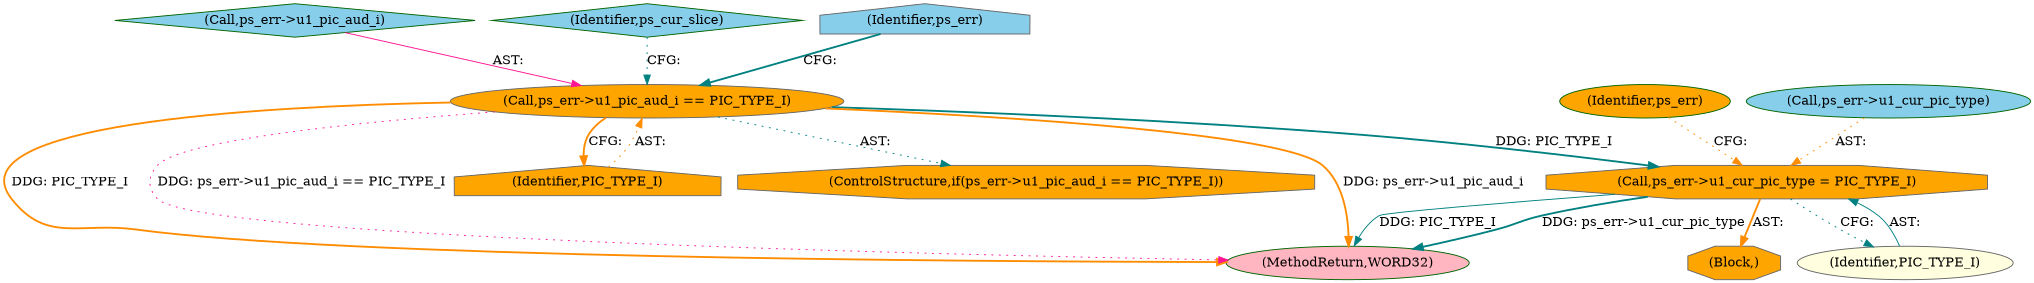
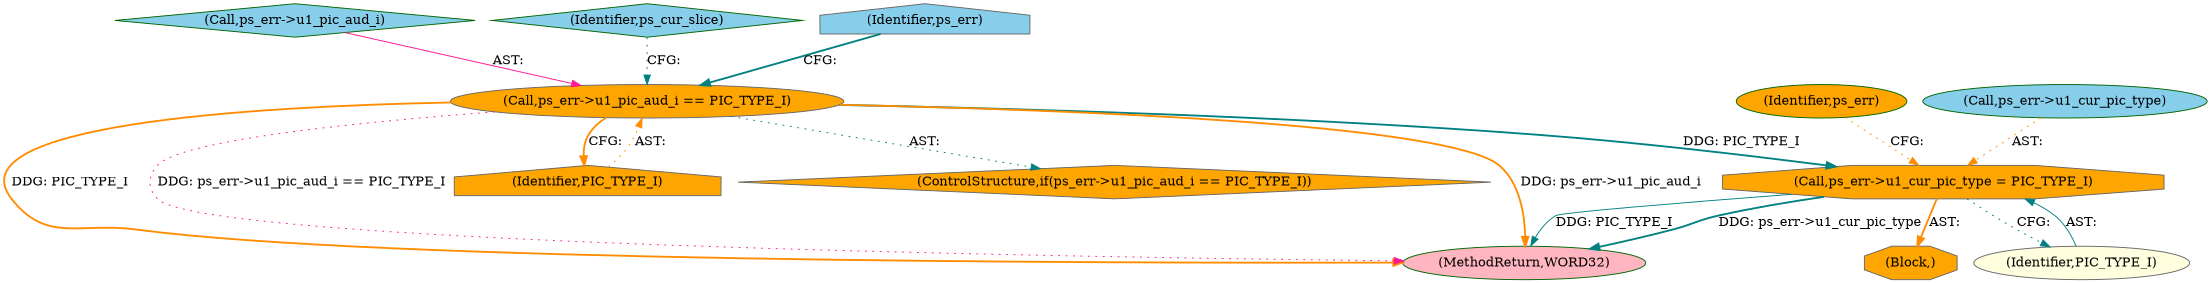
(1026, 182) -> (1114, 182)
